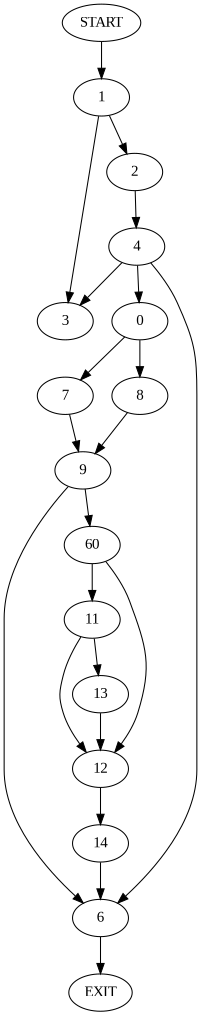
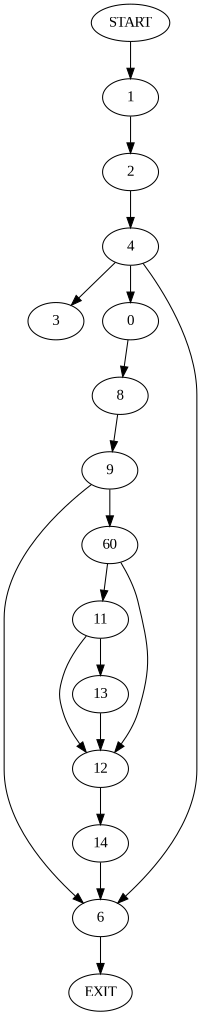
(84, 204) -> none
(65, 396) -> none
